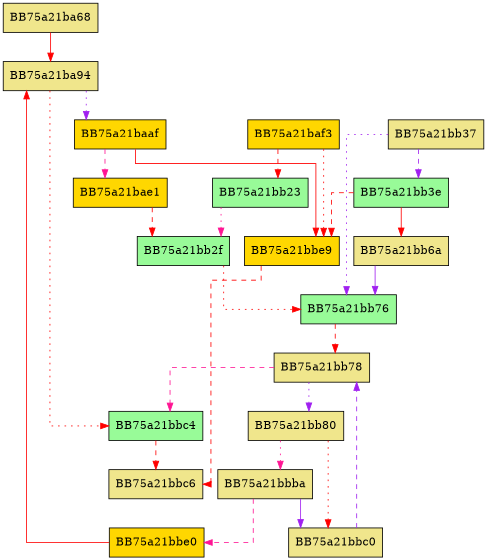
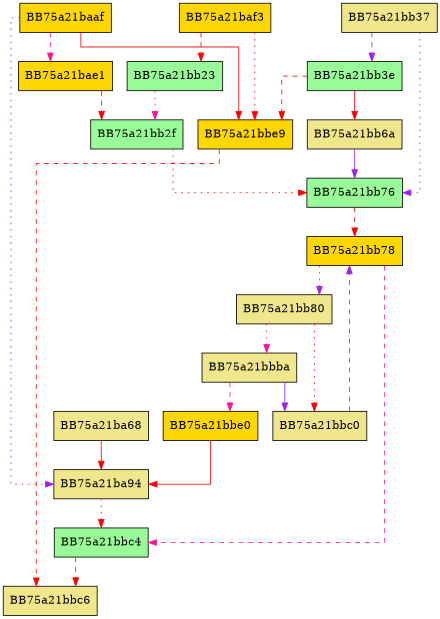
(86, 101) -> (11, 264)
(322, 368) -> (355, 251)
